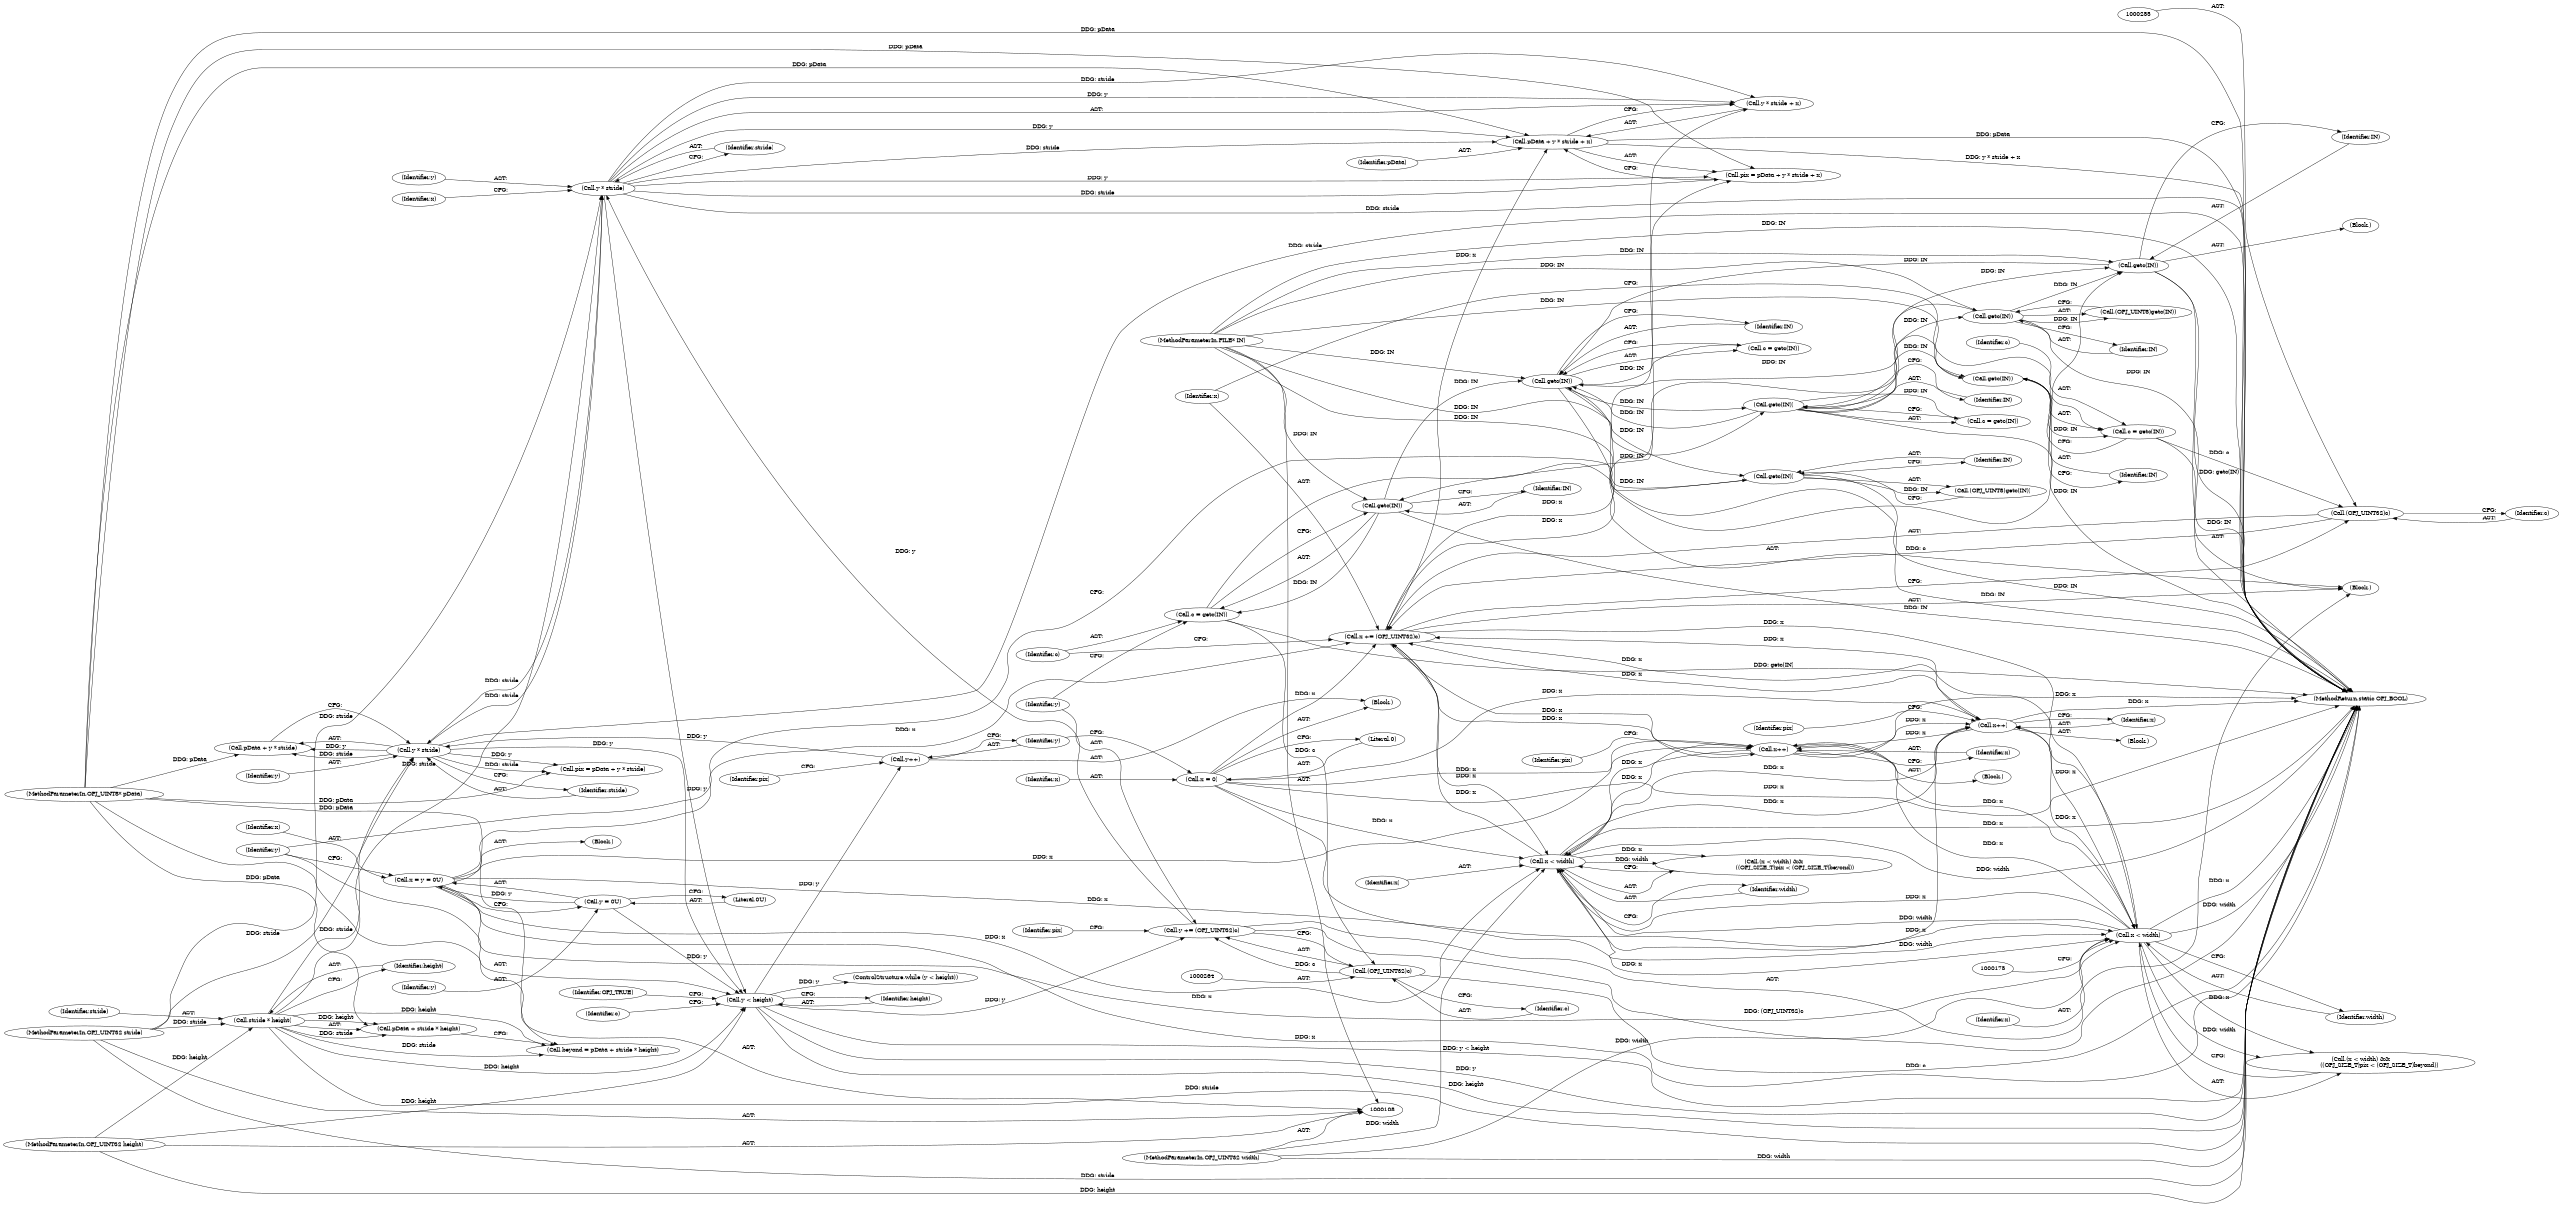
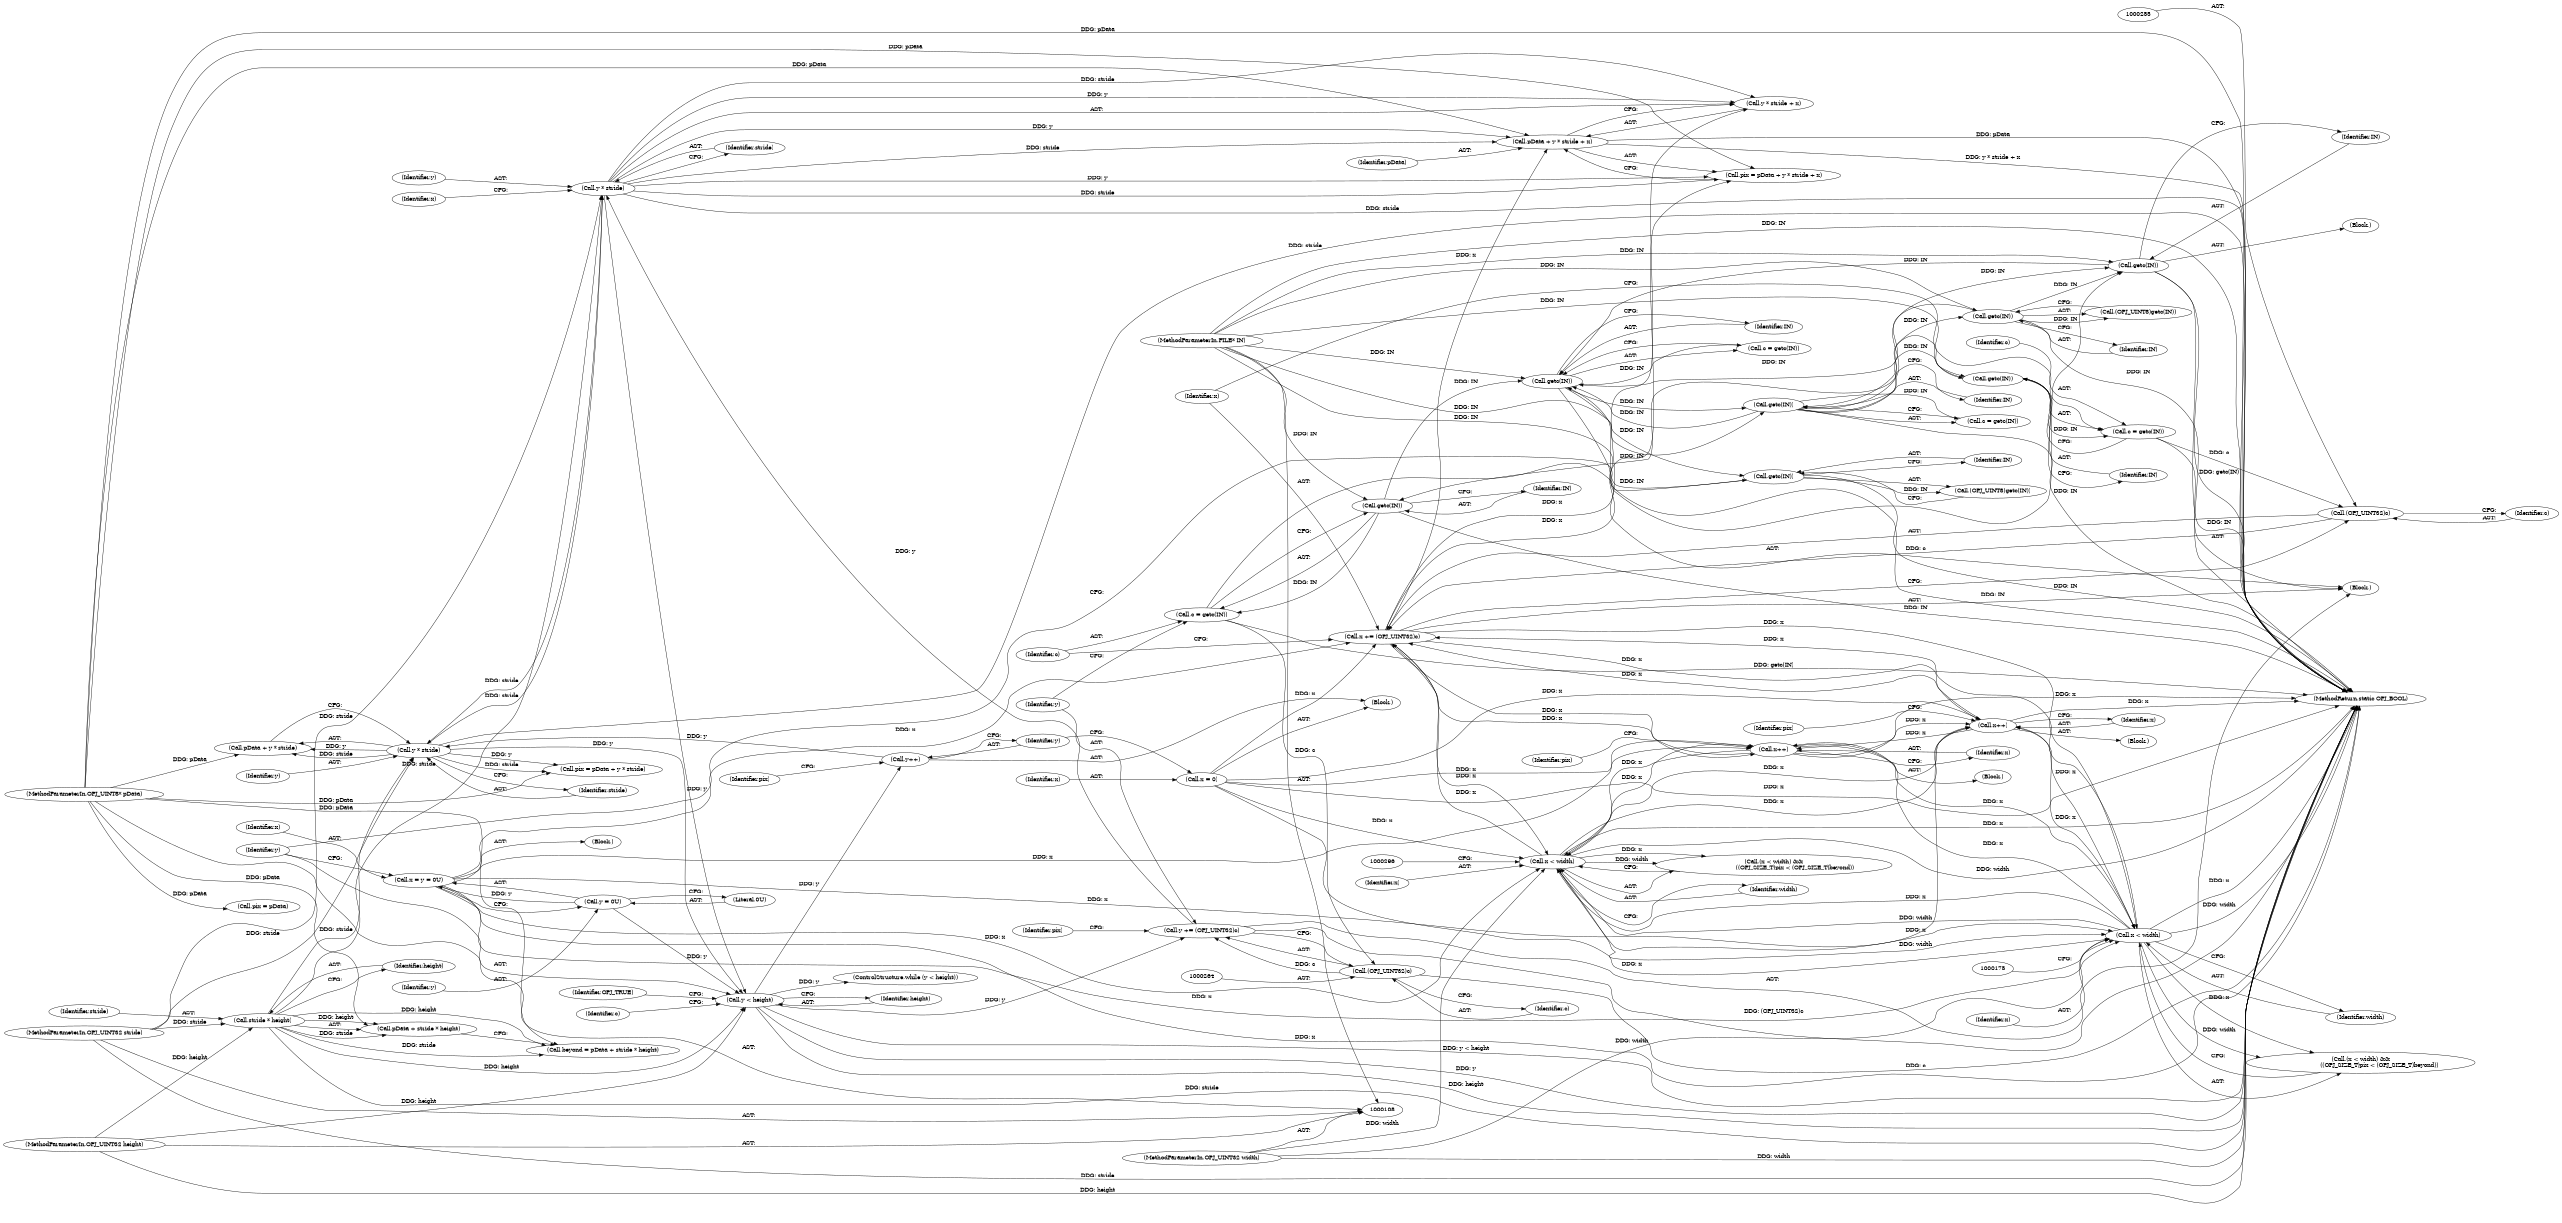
(1382, 740) -> none
none -> (1382, 862)
none -> (263, 907)
